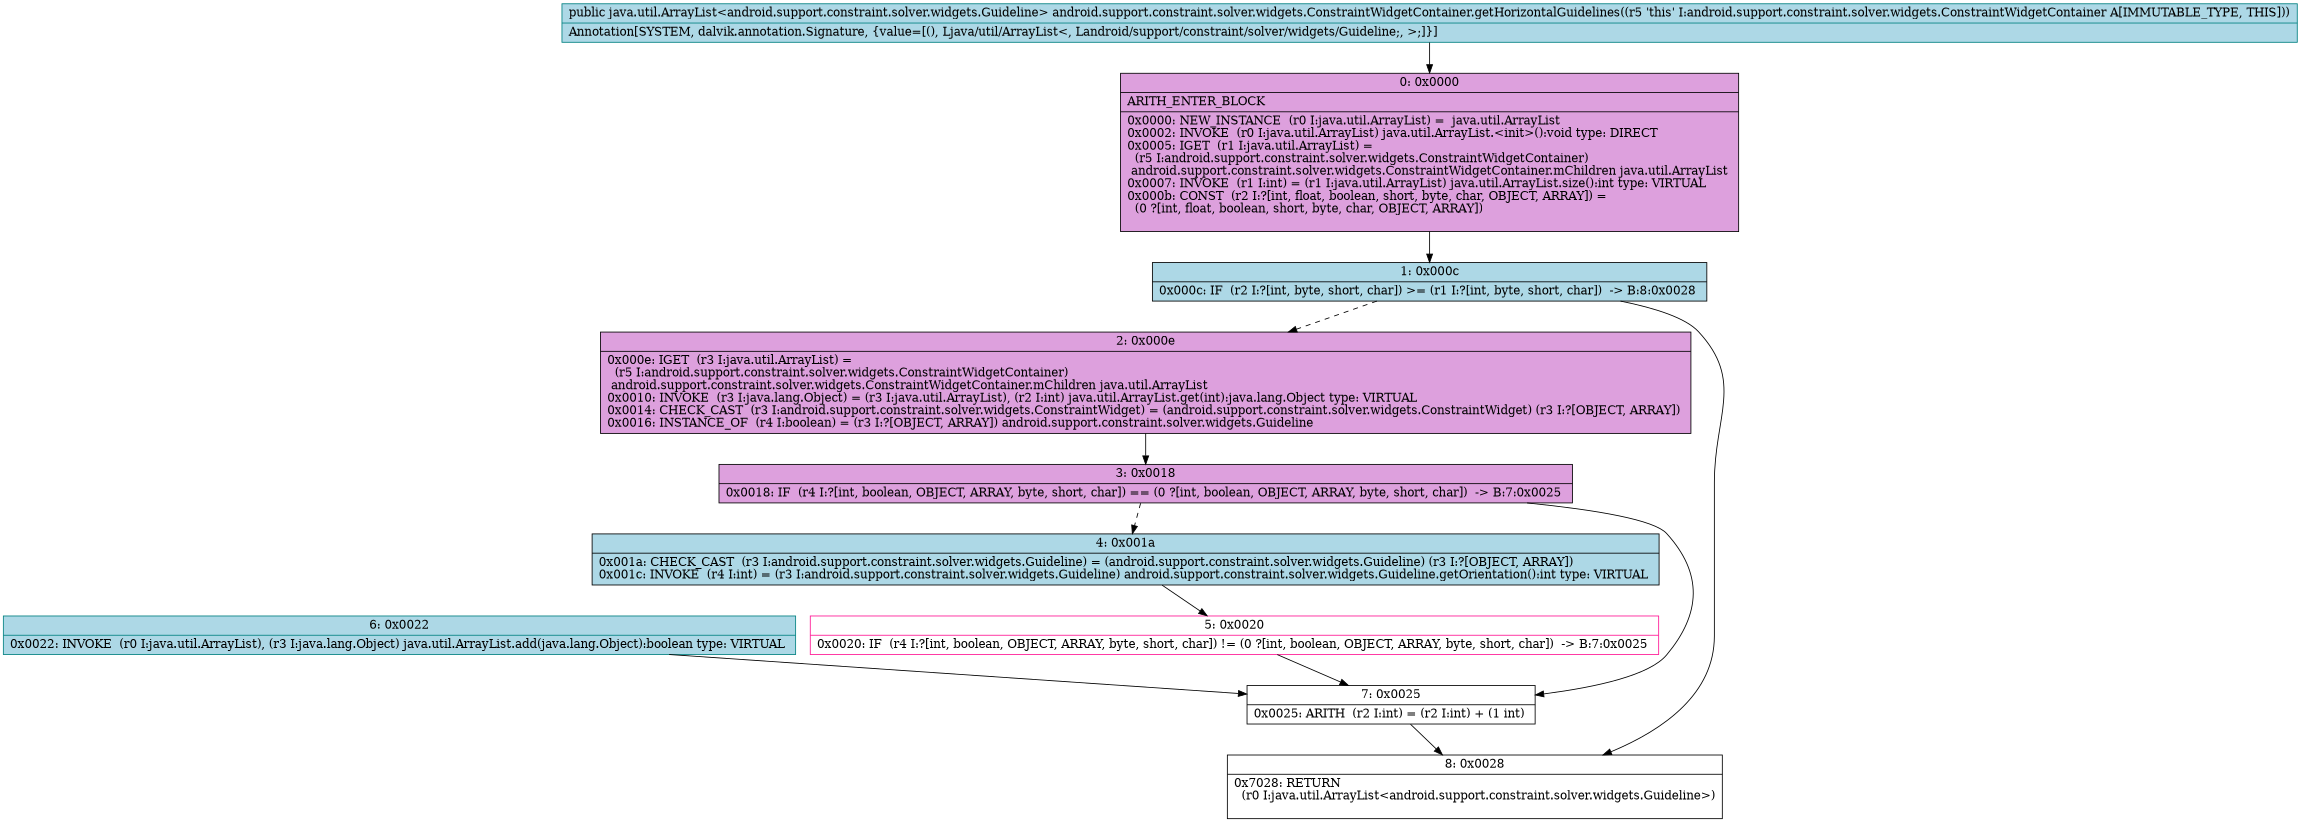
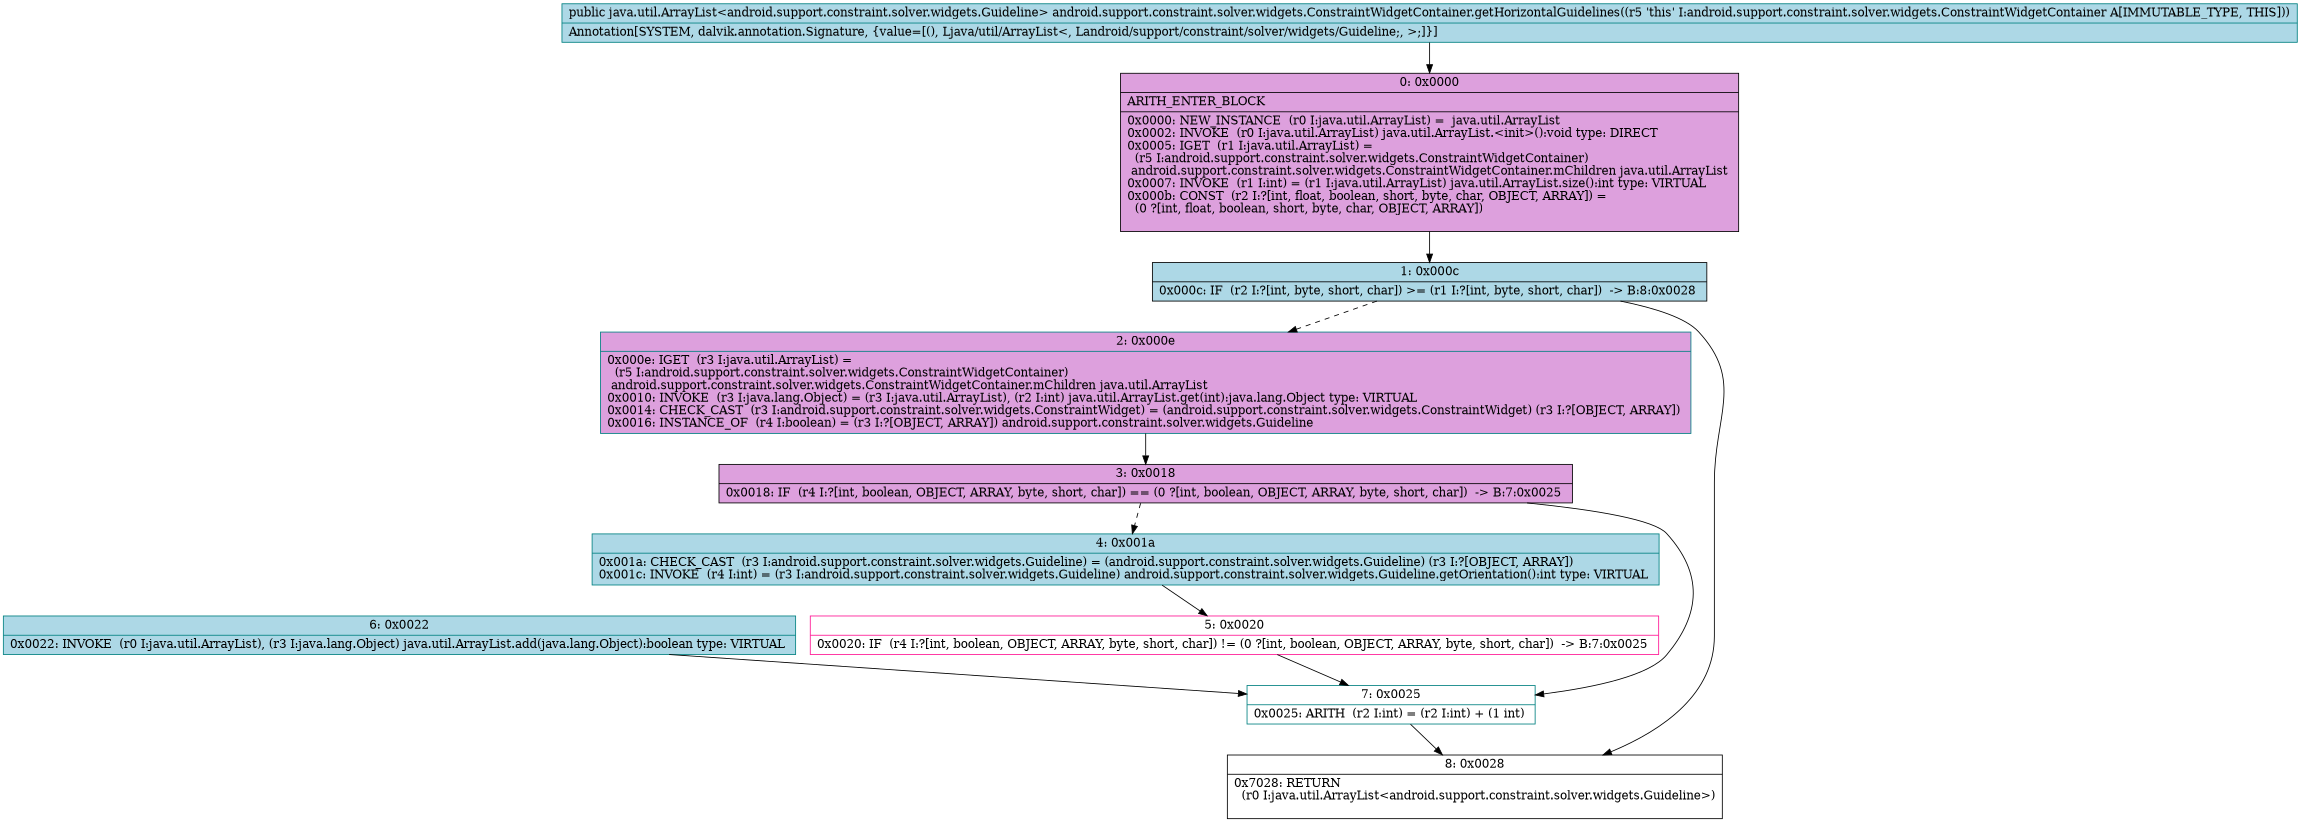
(1146, 383) -> (1146, 383)
(1126, 559) -> (1126, 559)
(1391, 705) -> (1391, 705)
